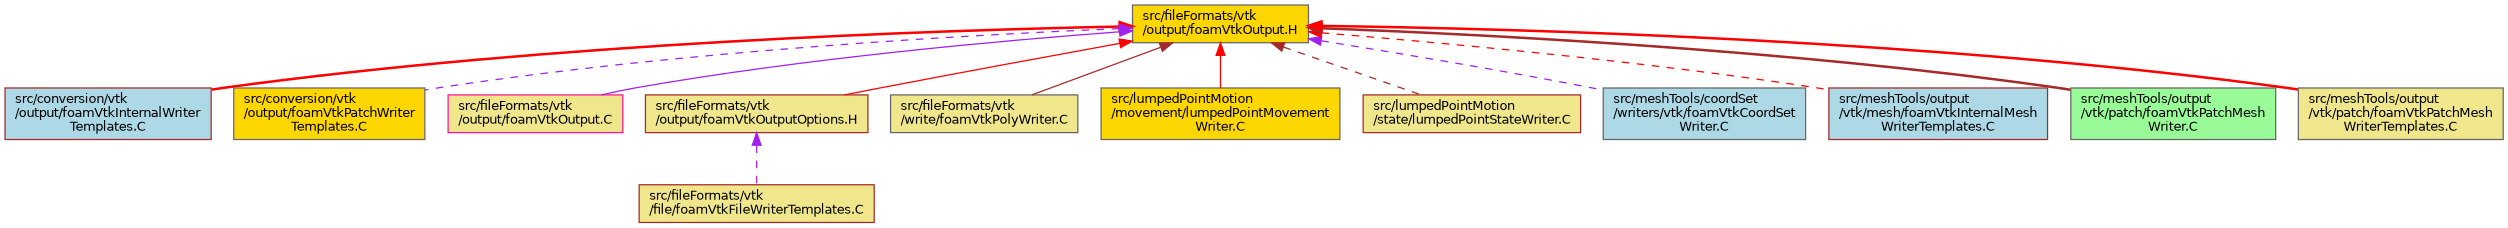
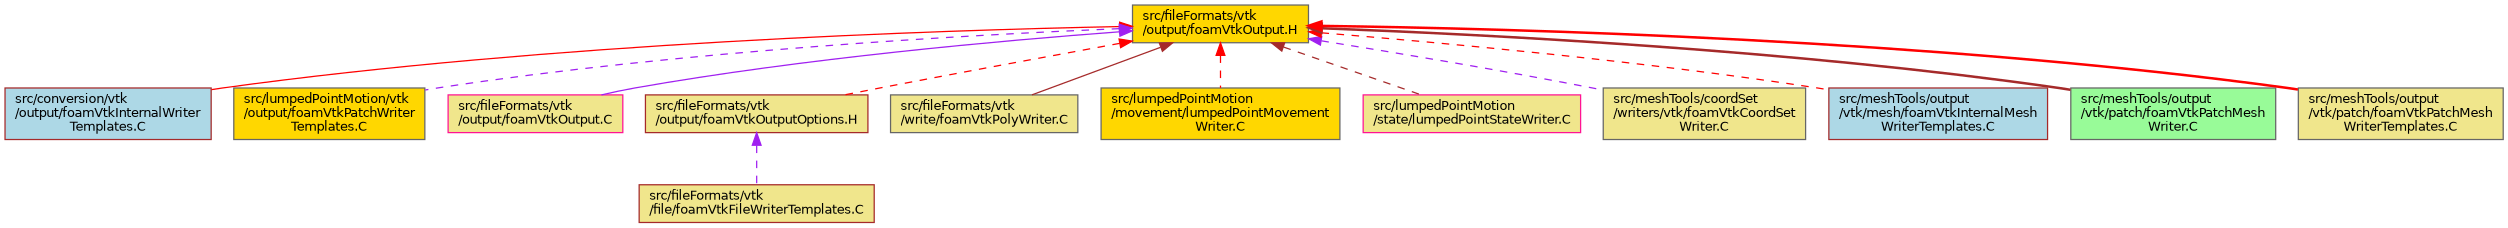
(665, 46) -> (665, 46)
(982, 69) -> (982, 69)
(1220, 72) -> (1220, 72)
(329, 114) -> (329, 114)
(1472, 114) -> (1472, 114)
(1704, 114) -> (1704, 114)
